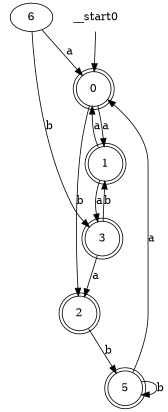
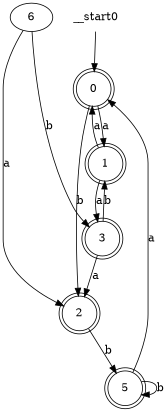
(60, 50) -> (3, 176)
